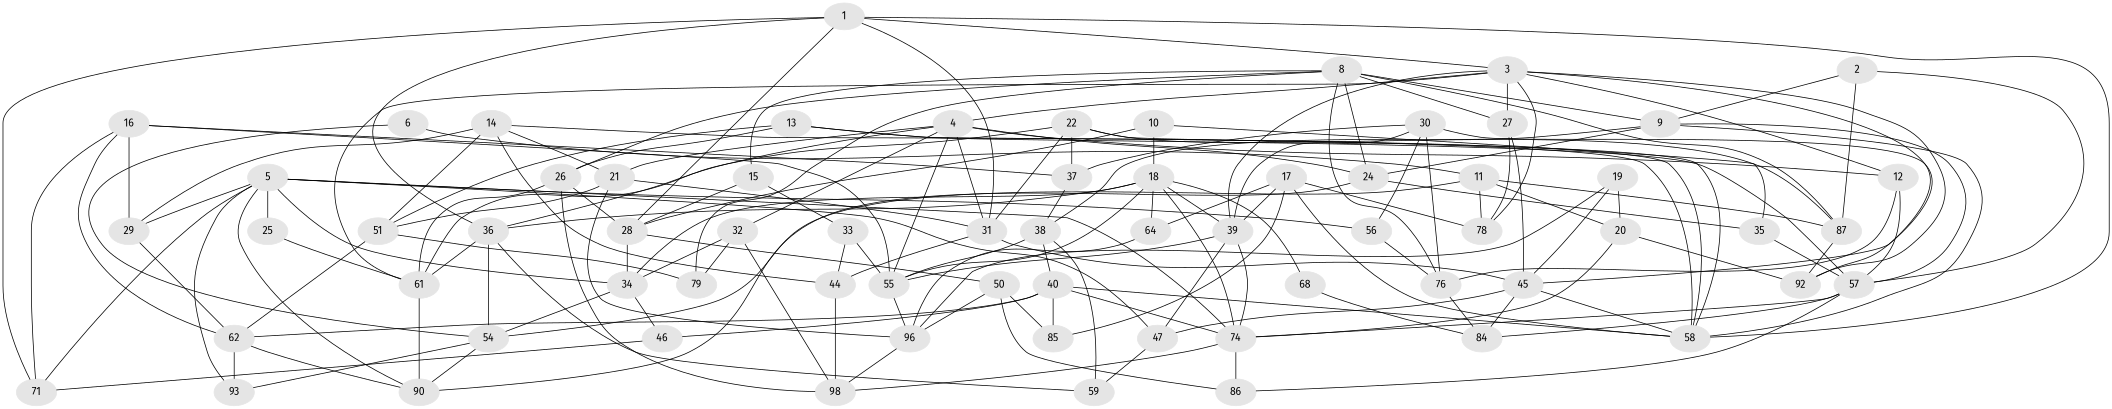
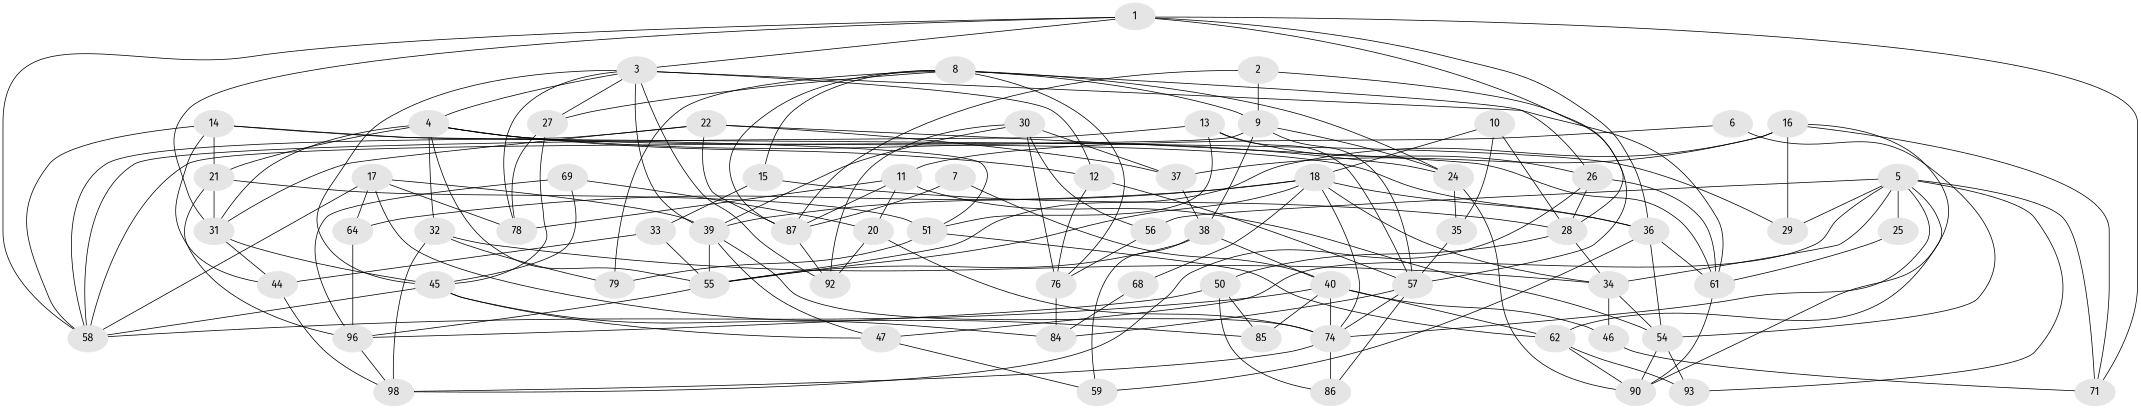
none -> (955, 178)
(1618, 178) -> (568, 178)
(177, 281) -> none
